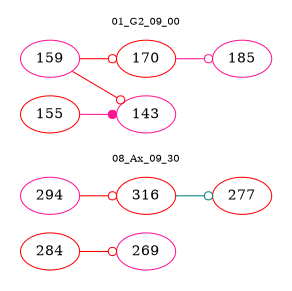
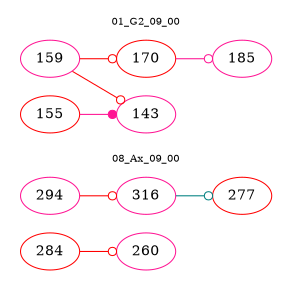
(146, 159) -> (146, 159)
(146, 196) -> (146, 196)
(146, 251) -> (146, 251)
